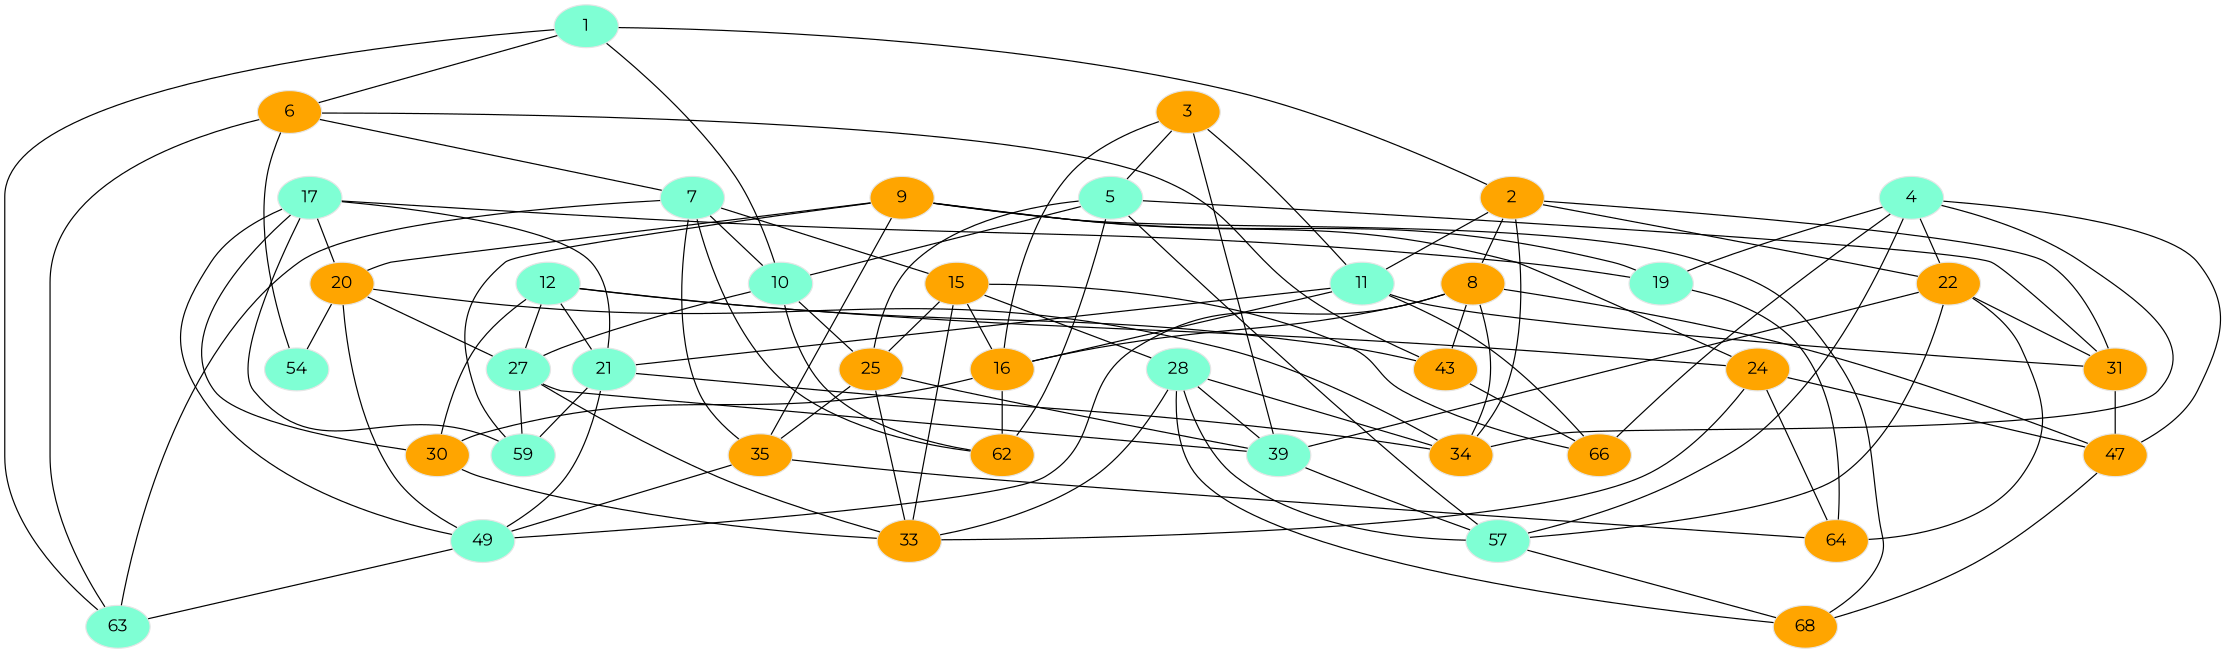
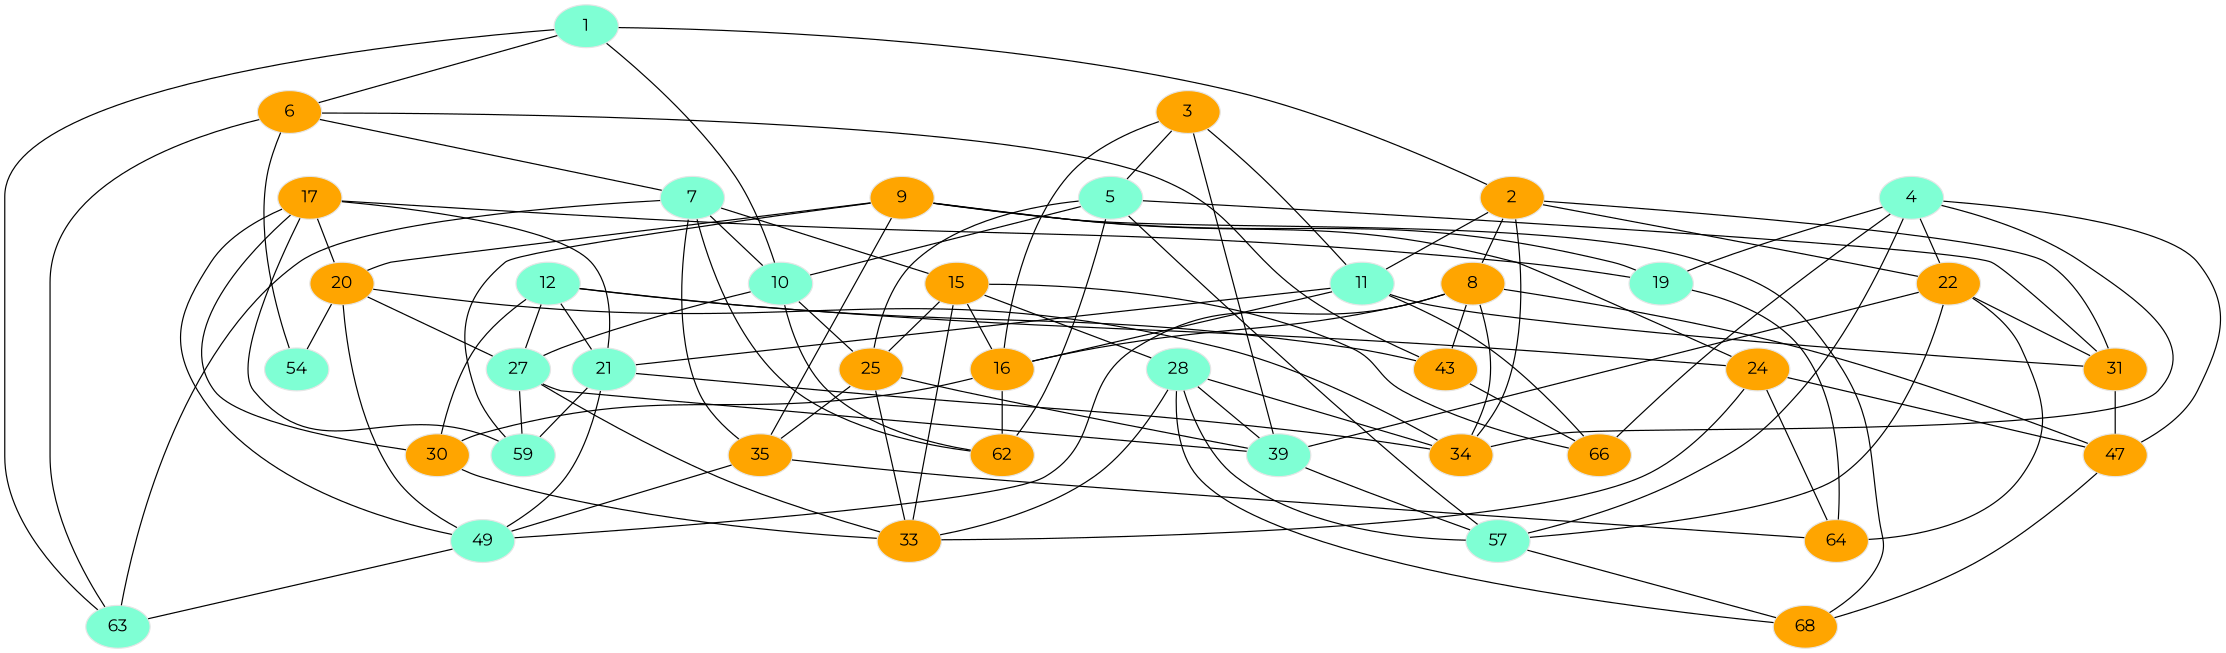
(310, 198) -> (310, 198)
